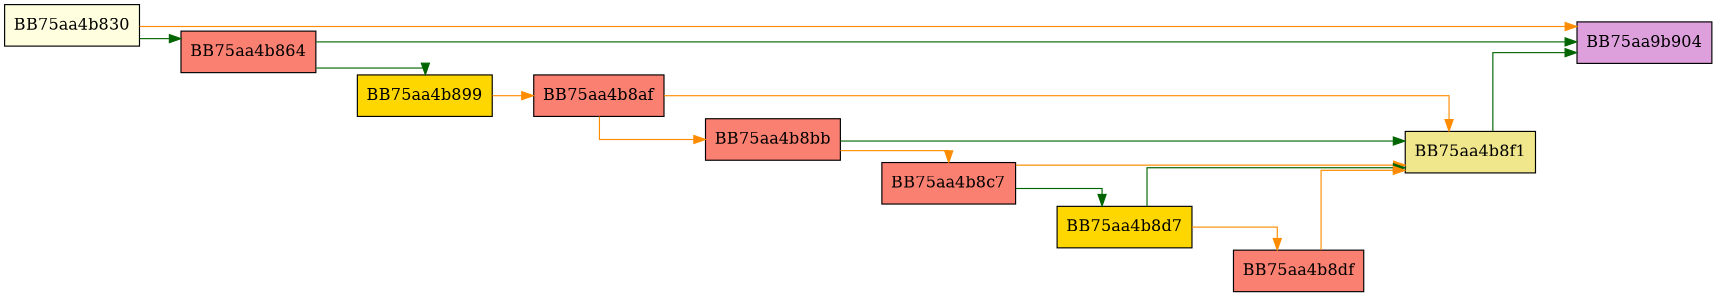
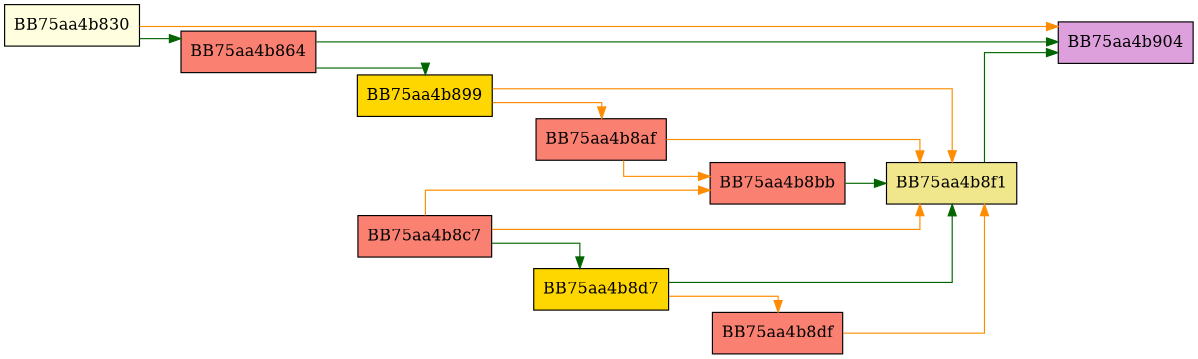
(1644, 43) -> (1126, 43)
none -> (753, 89)
(895, 151) -> (549, 190)
